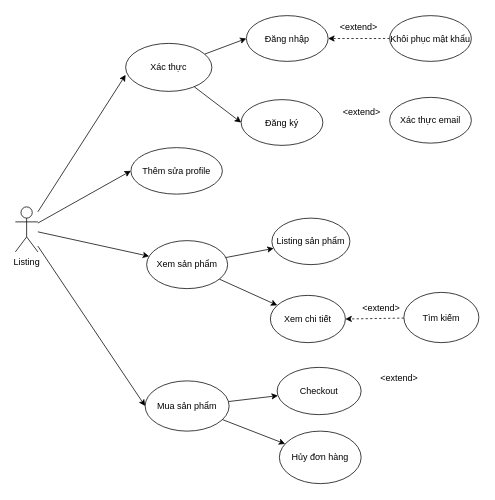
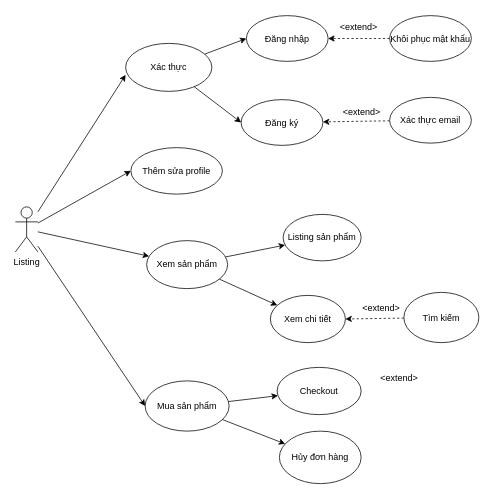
none -> (348, 121)
(311, 241) -> (322, 237)
